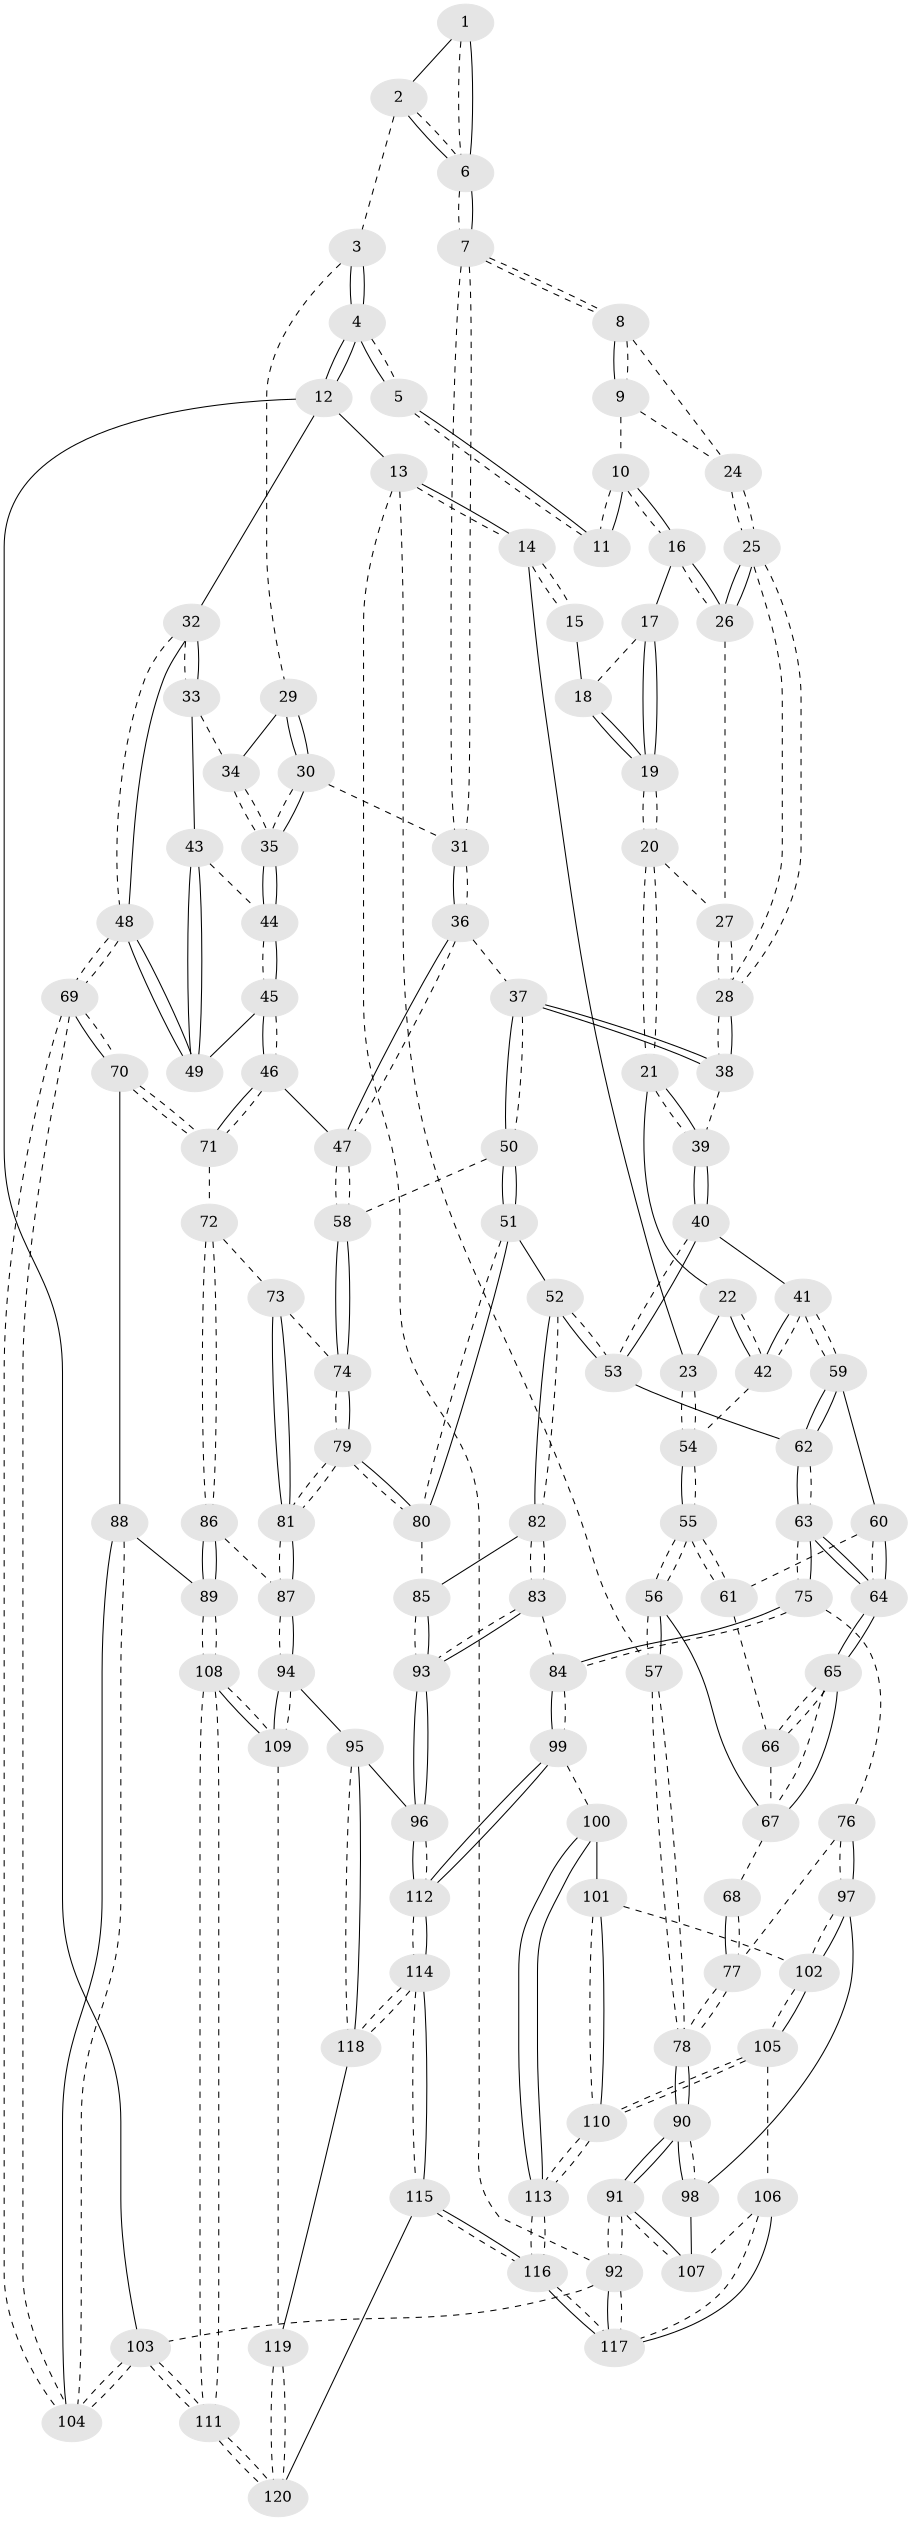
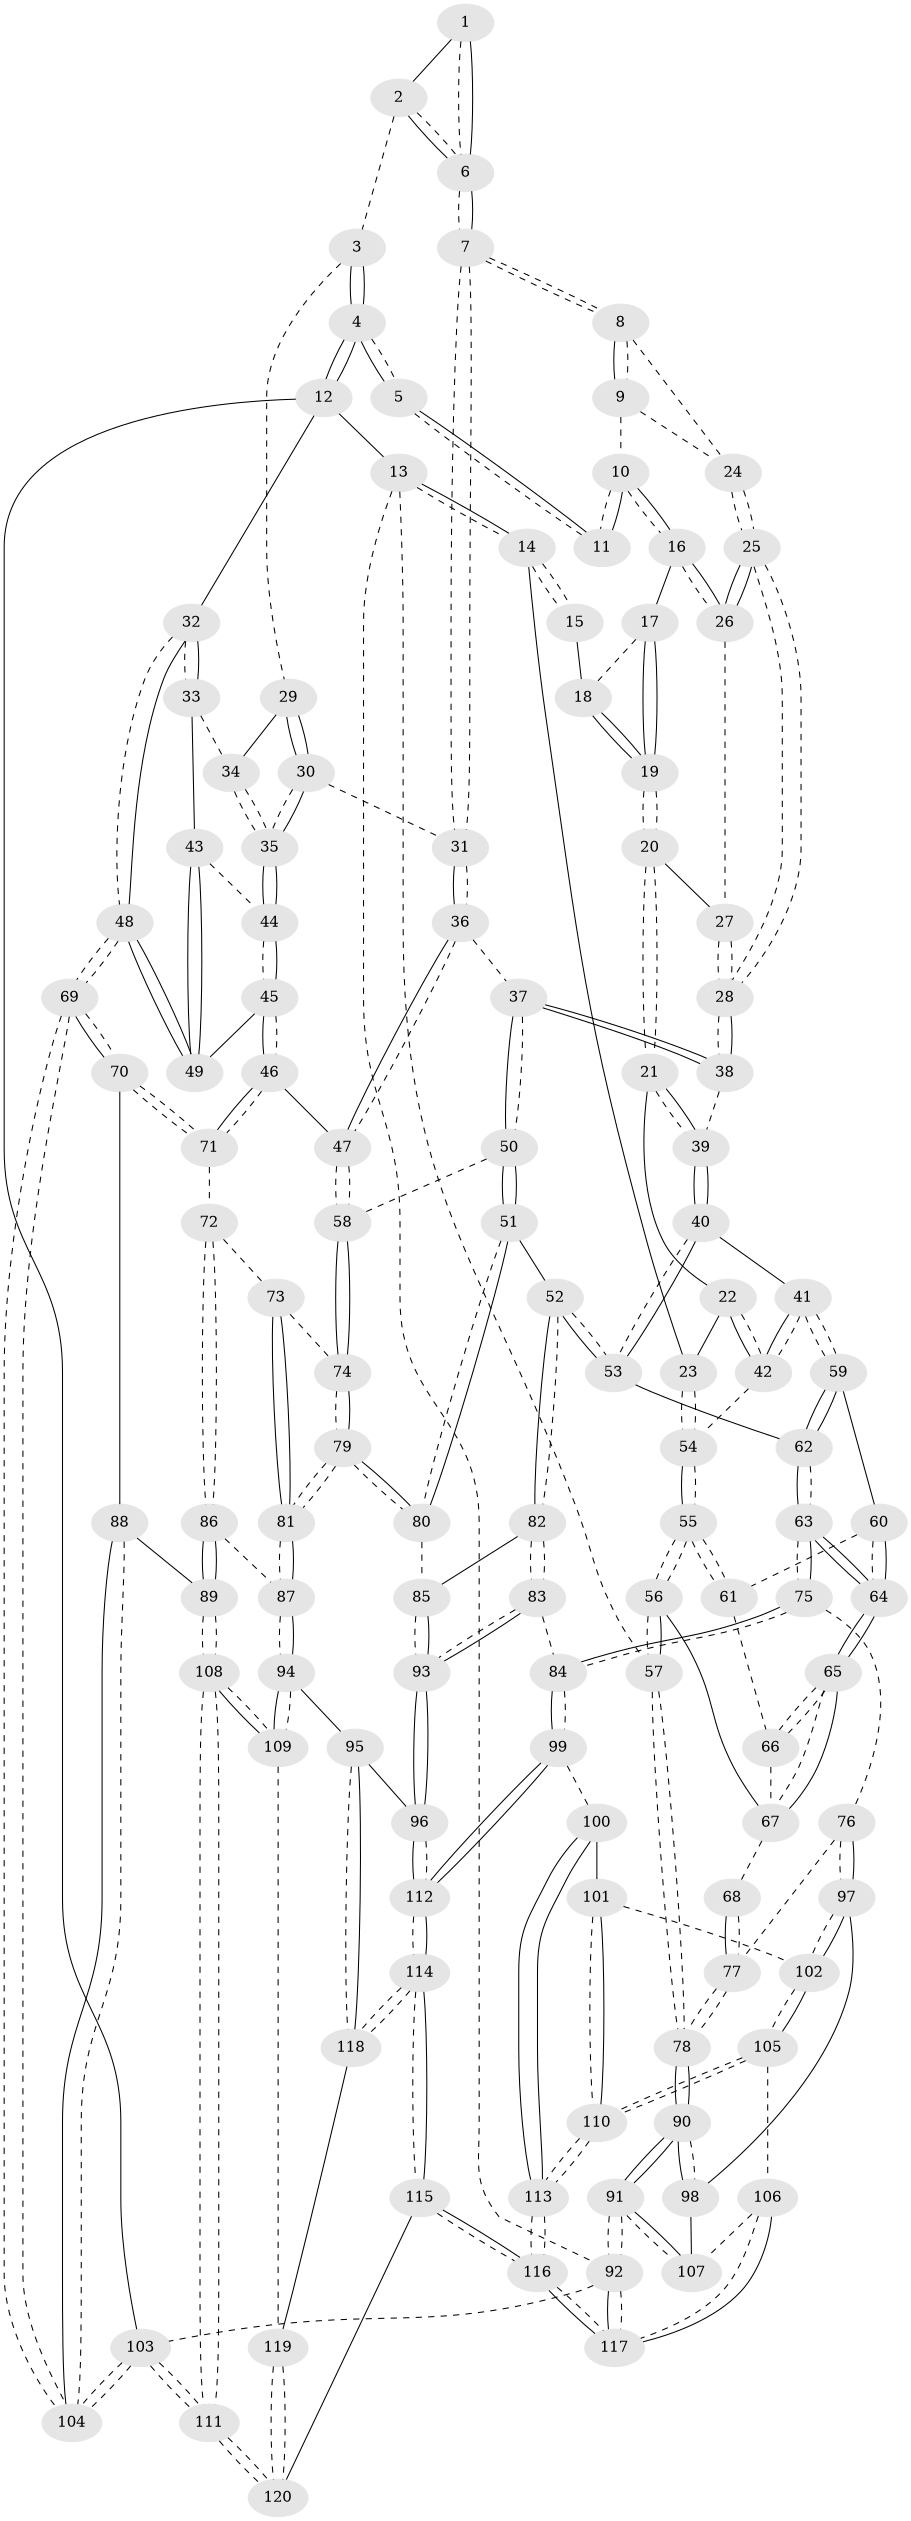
(687, 885) -> (687, 885)
